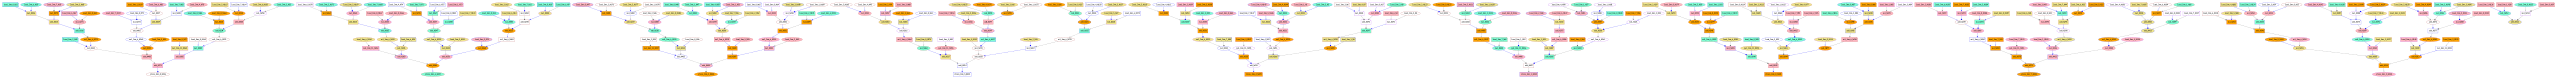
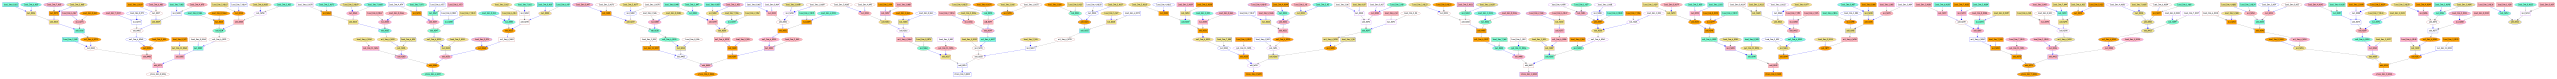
(2337, 13) -> (2337, 13)
